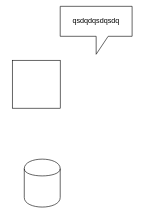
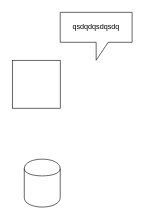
(96, 30) -> (96, 36)
